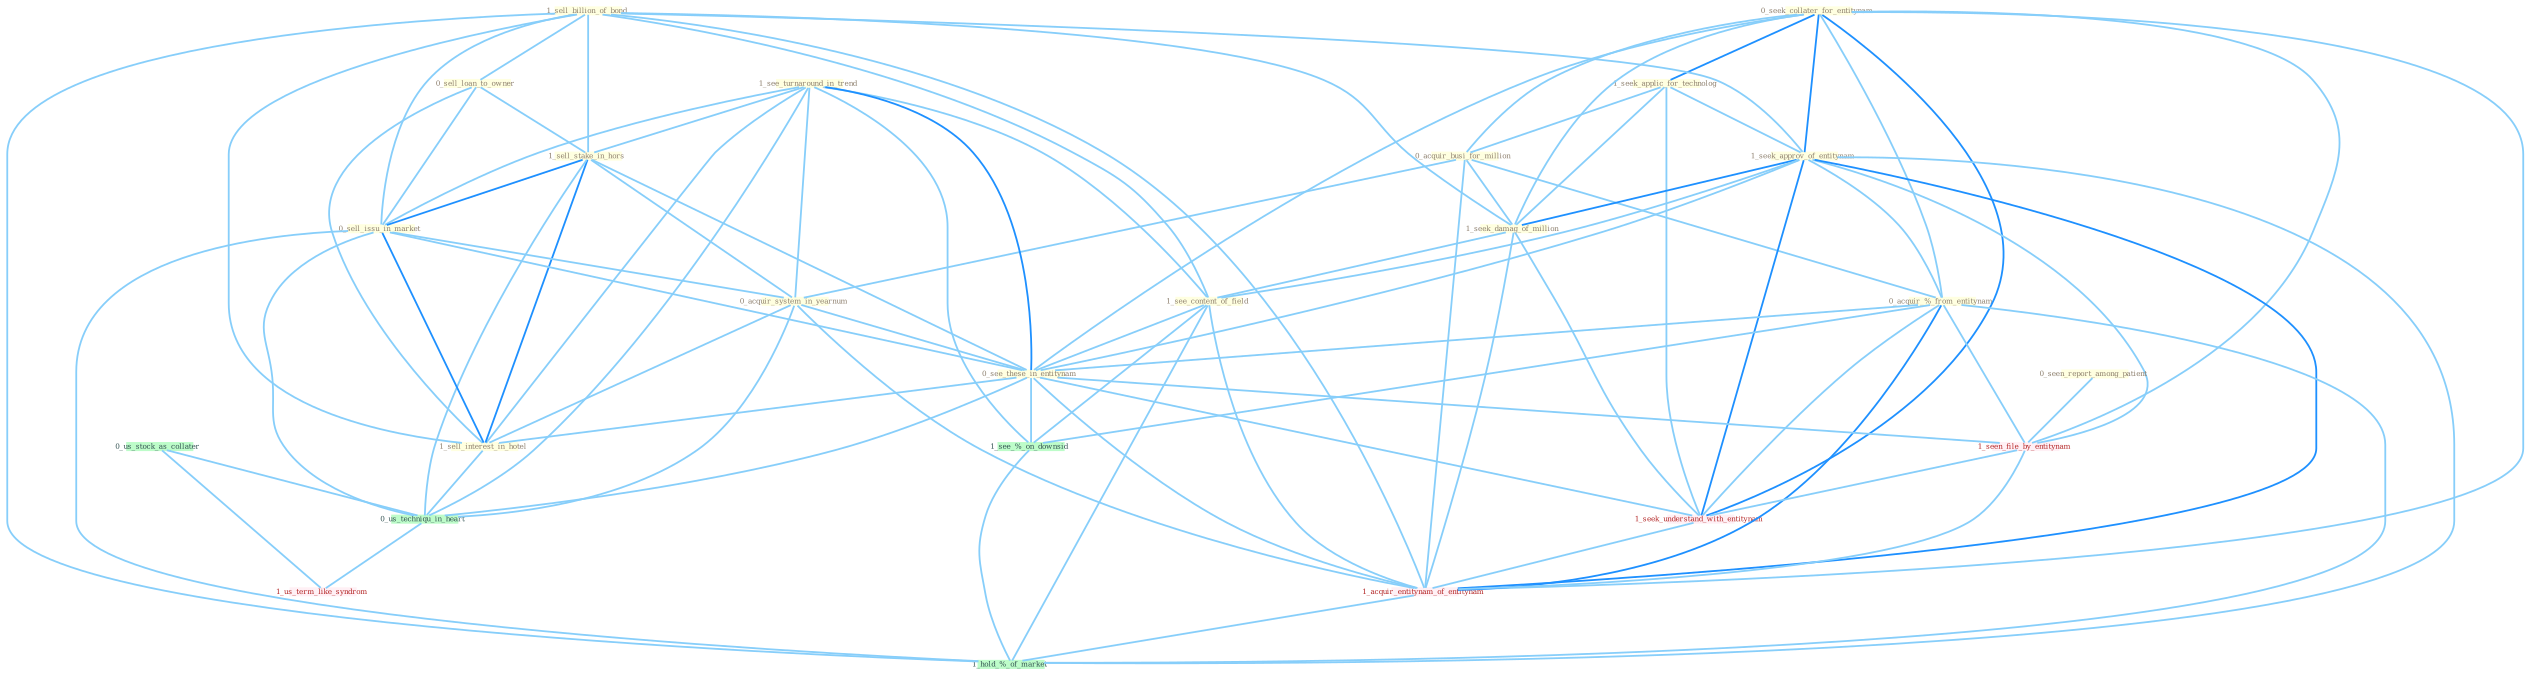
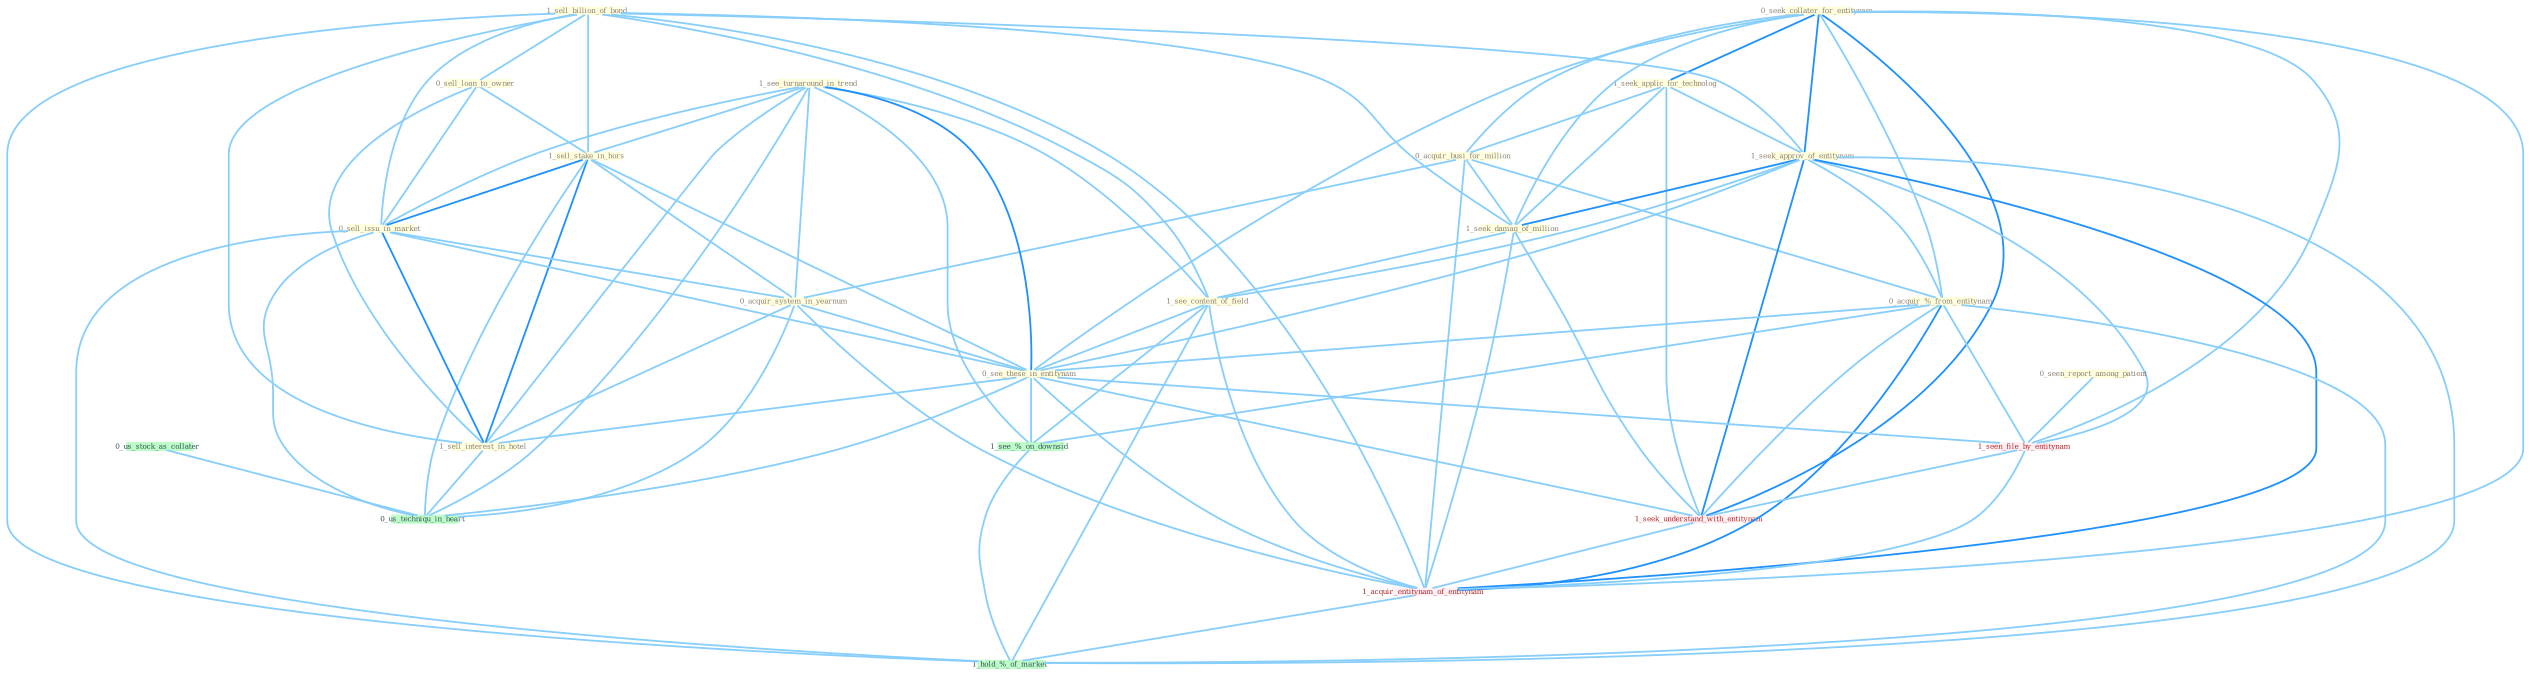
(323, 592) -> none
